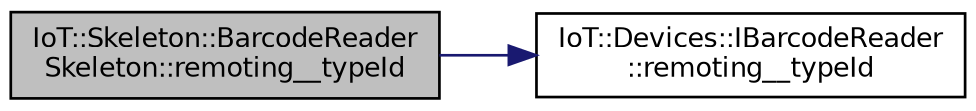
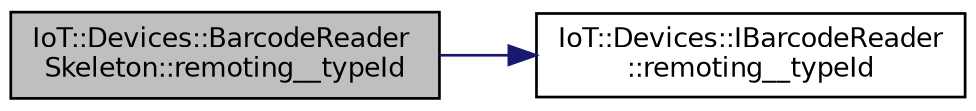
(225, 55) -> (225, 55)
